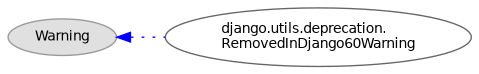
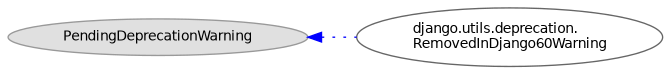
(62, 37) -> (158, 37)
